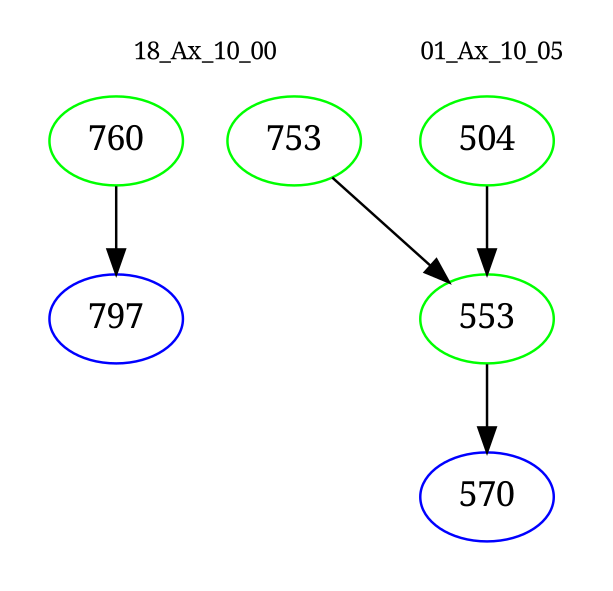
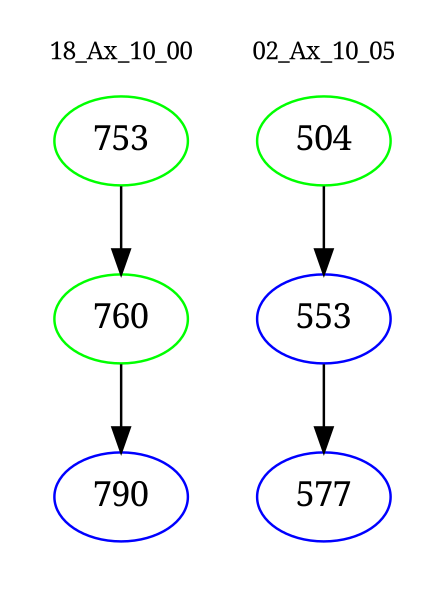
(492, 53) -> (324, 53)
(364, 206) -> (121, 218)
(116, 319) -> (121, 497)
(487, 319) -> (324, 319)
(487, 497) -> (324, 497)
